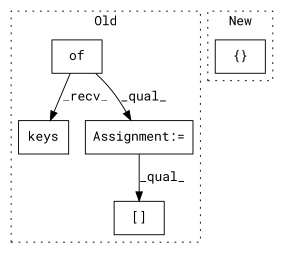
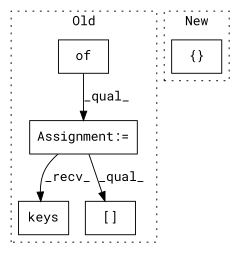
(62, 93) -> (44, 171)
